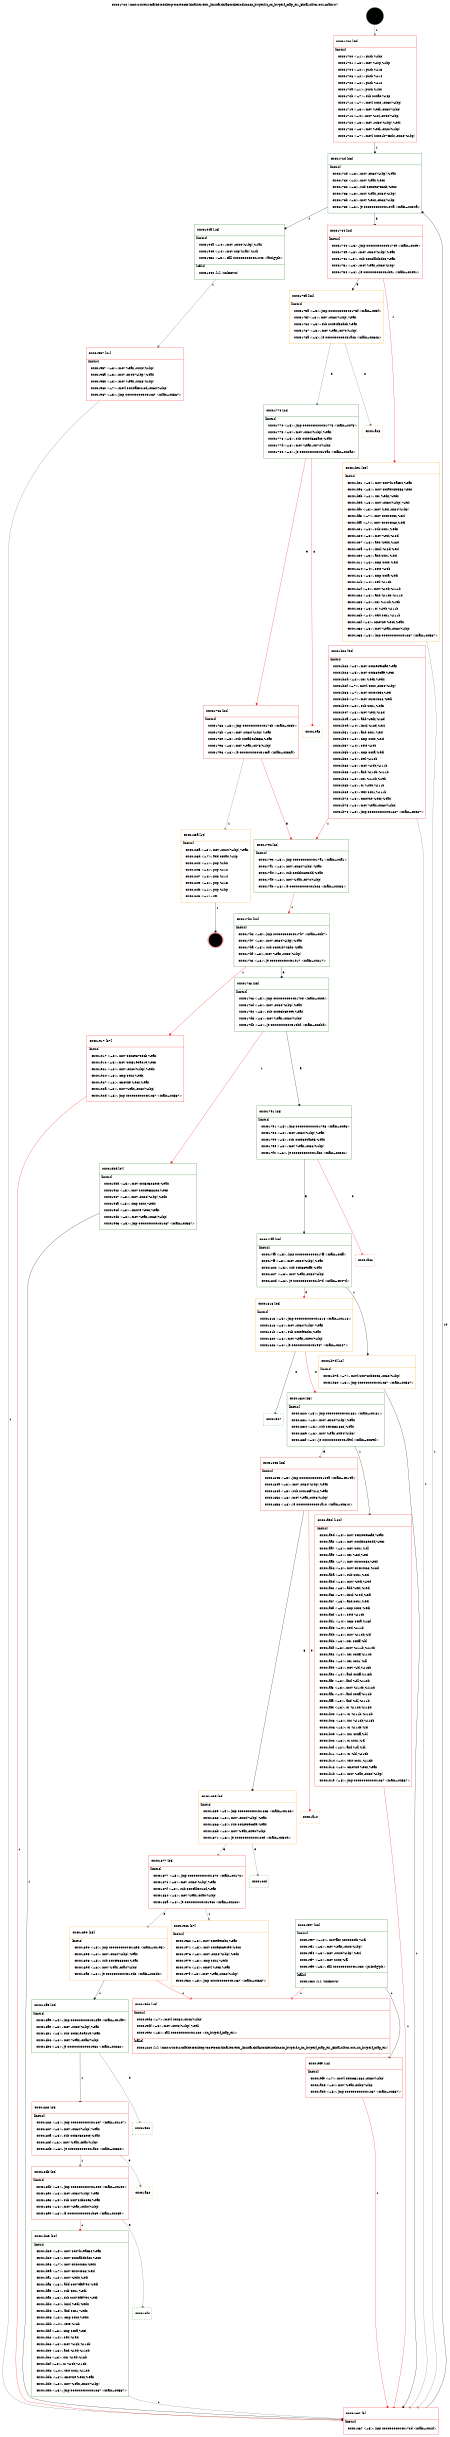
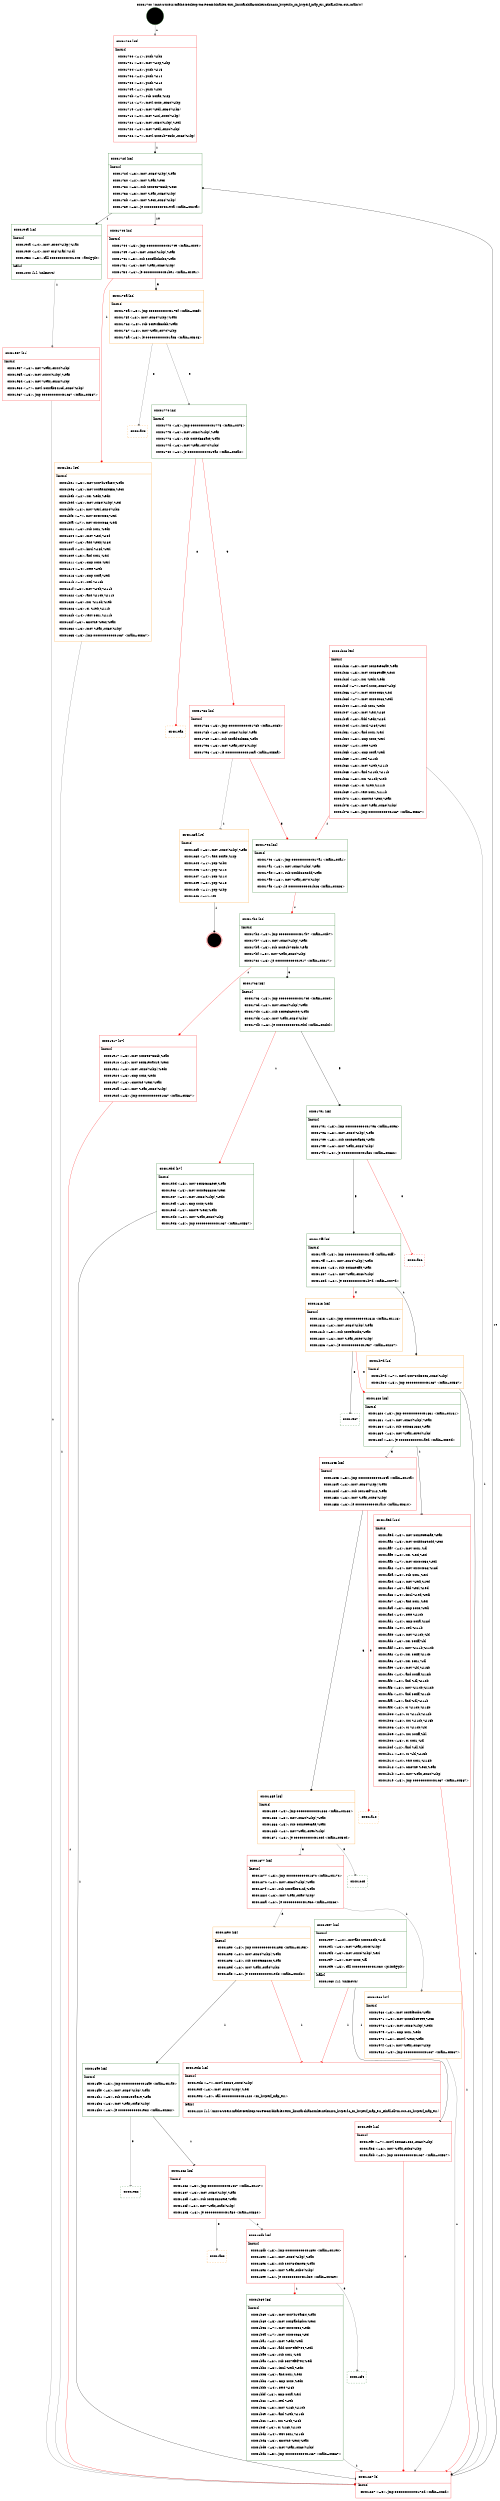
(376, 219) -> (158, 219)
none -> (455, 2268)
